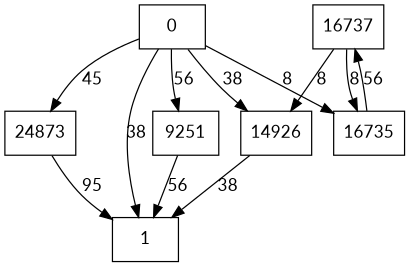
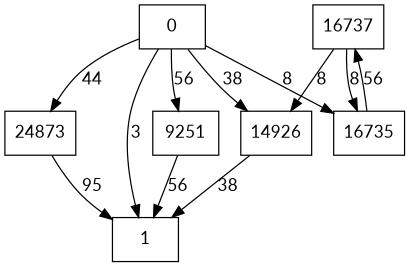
(92, 80) -> (92, 80)
(136, 133) -> (136, 133)
